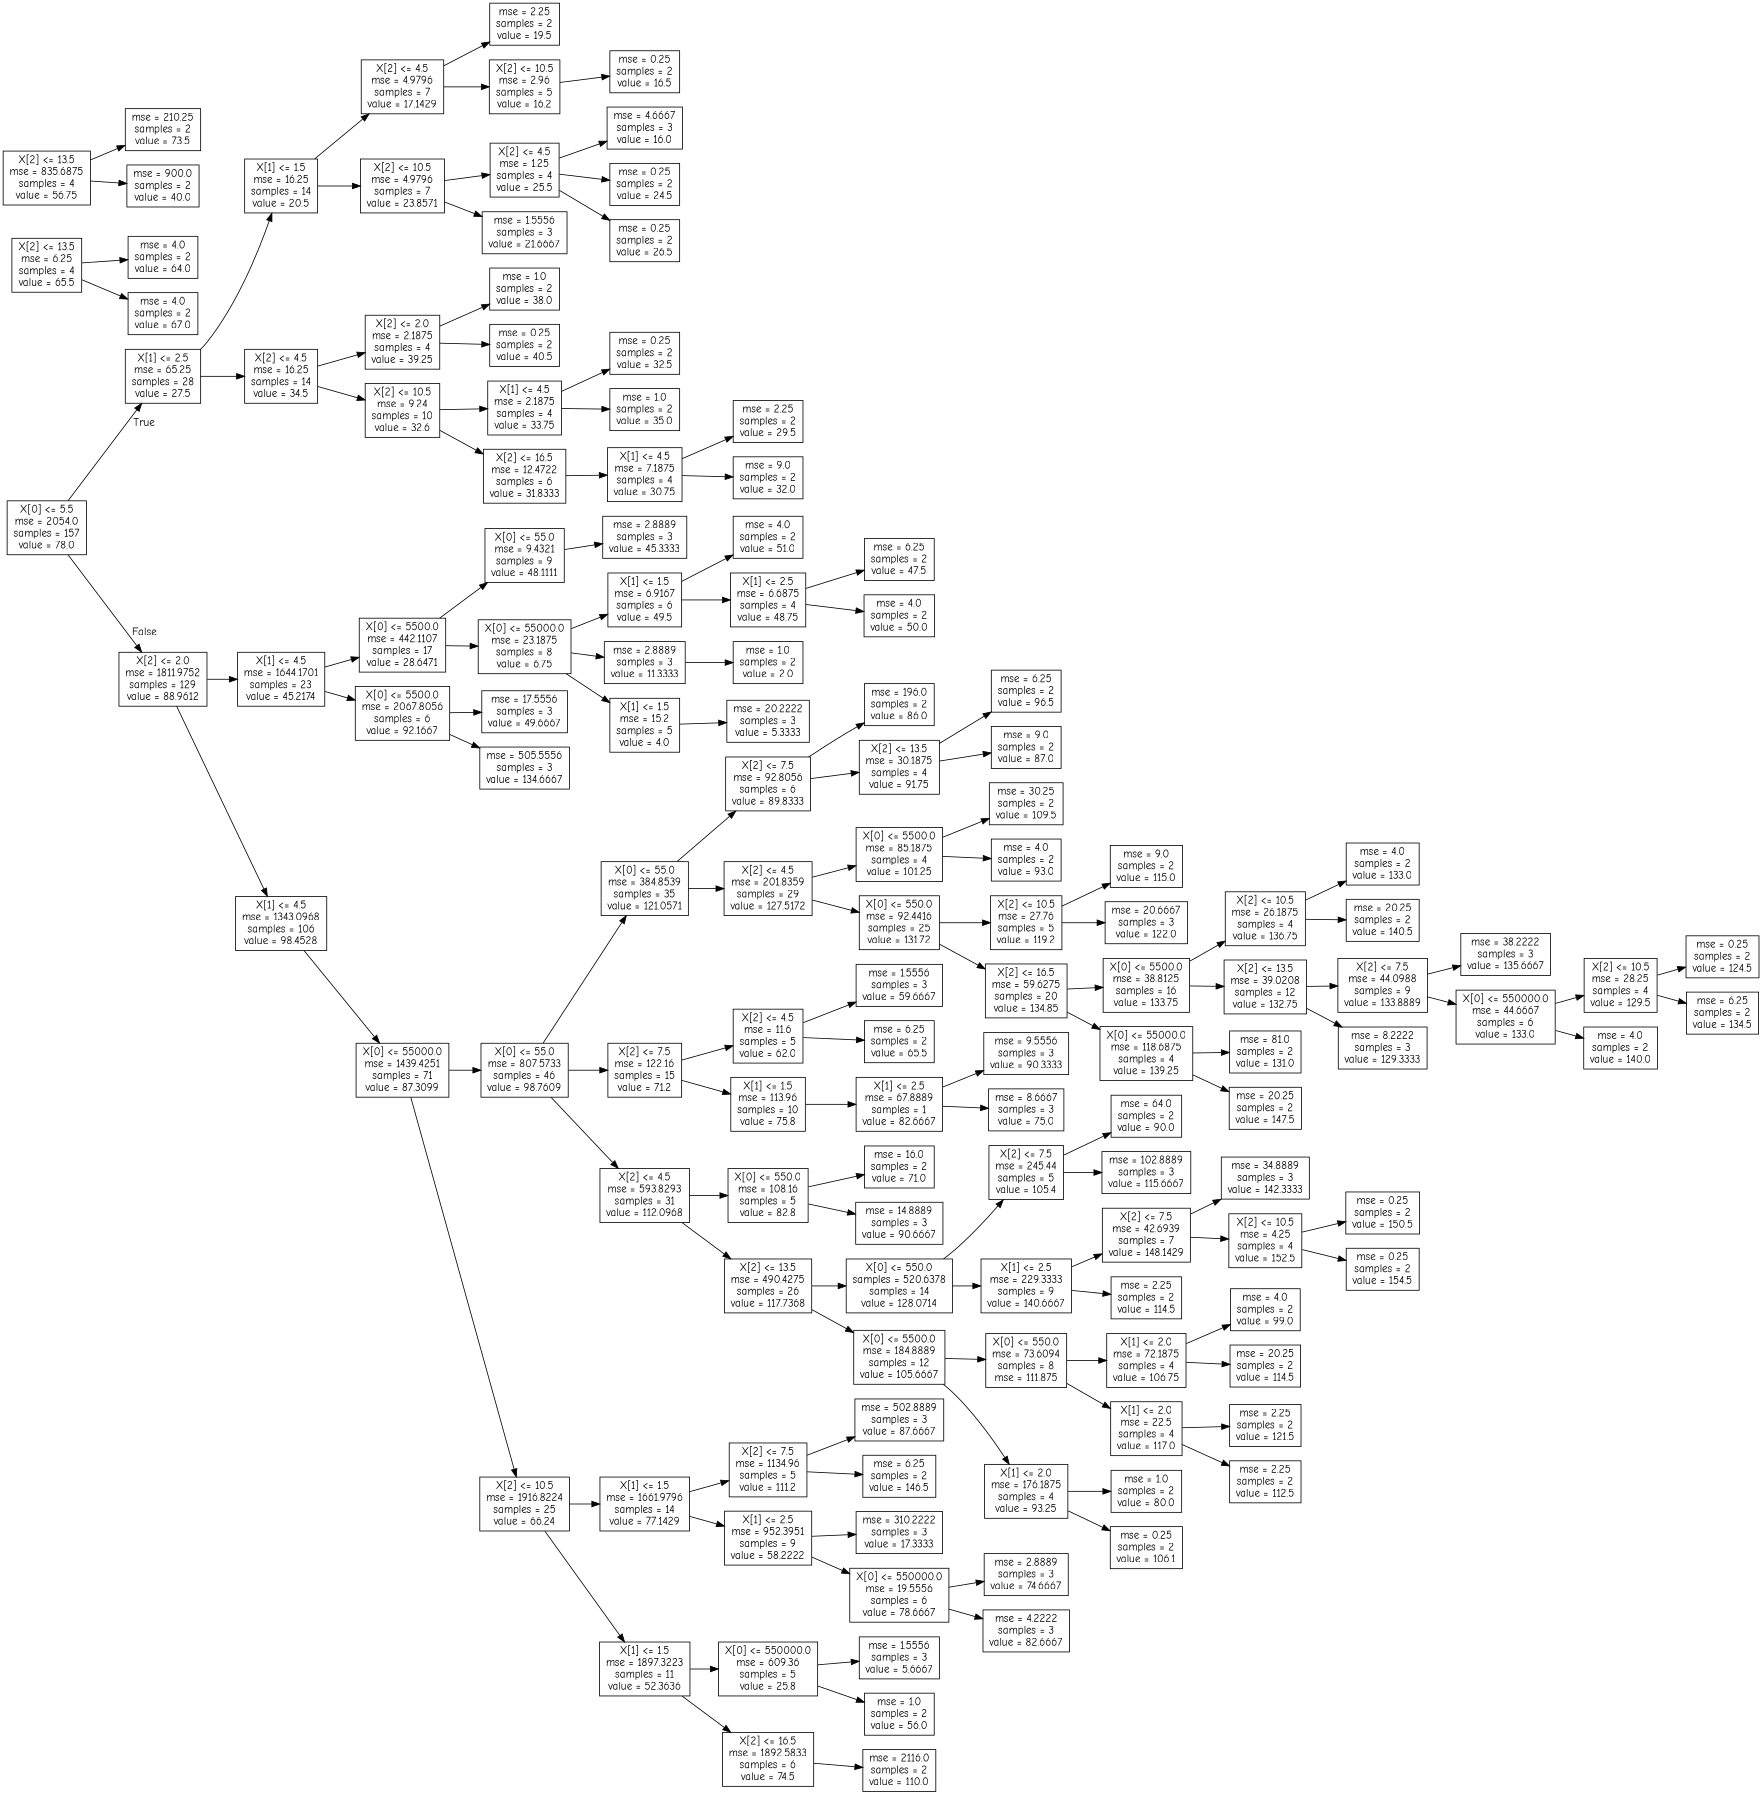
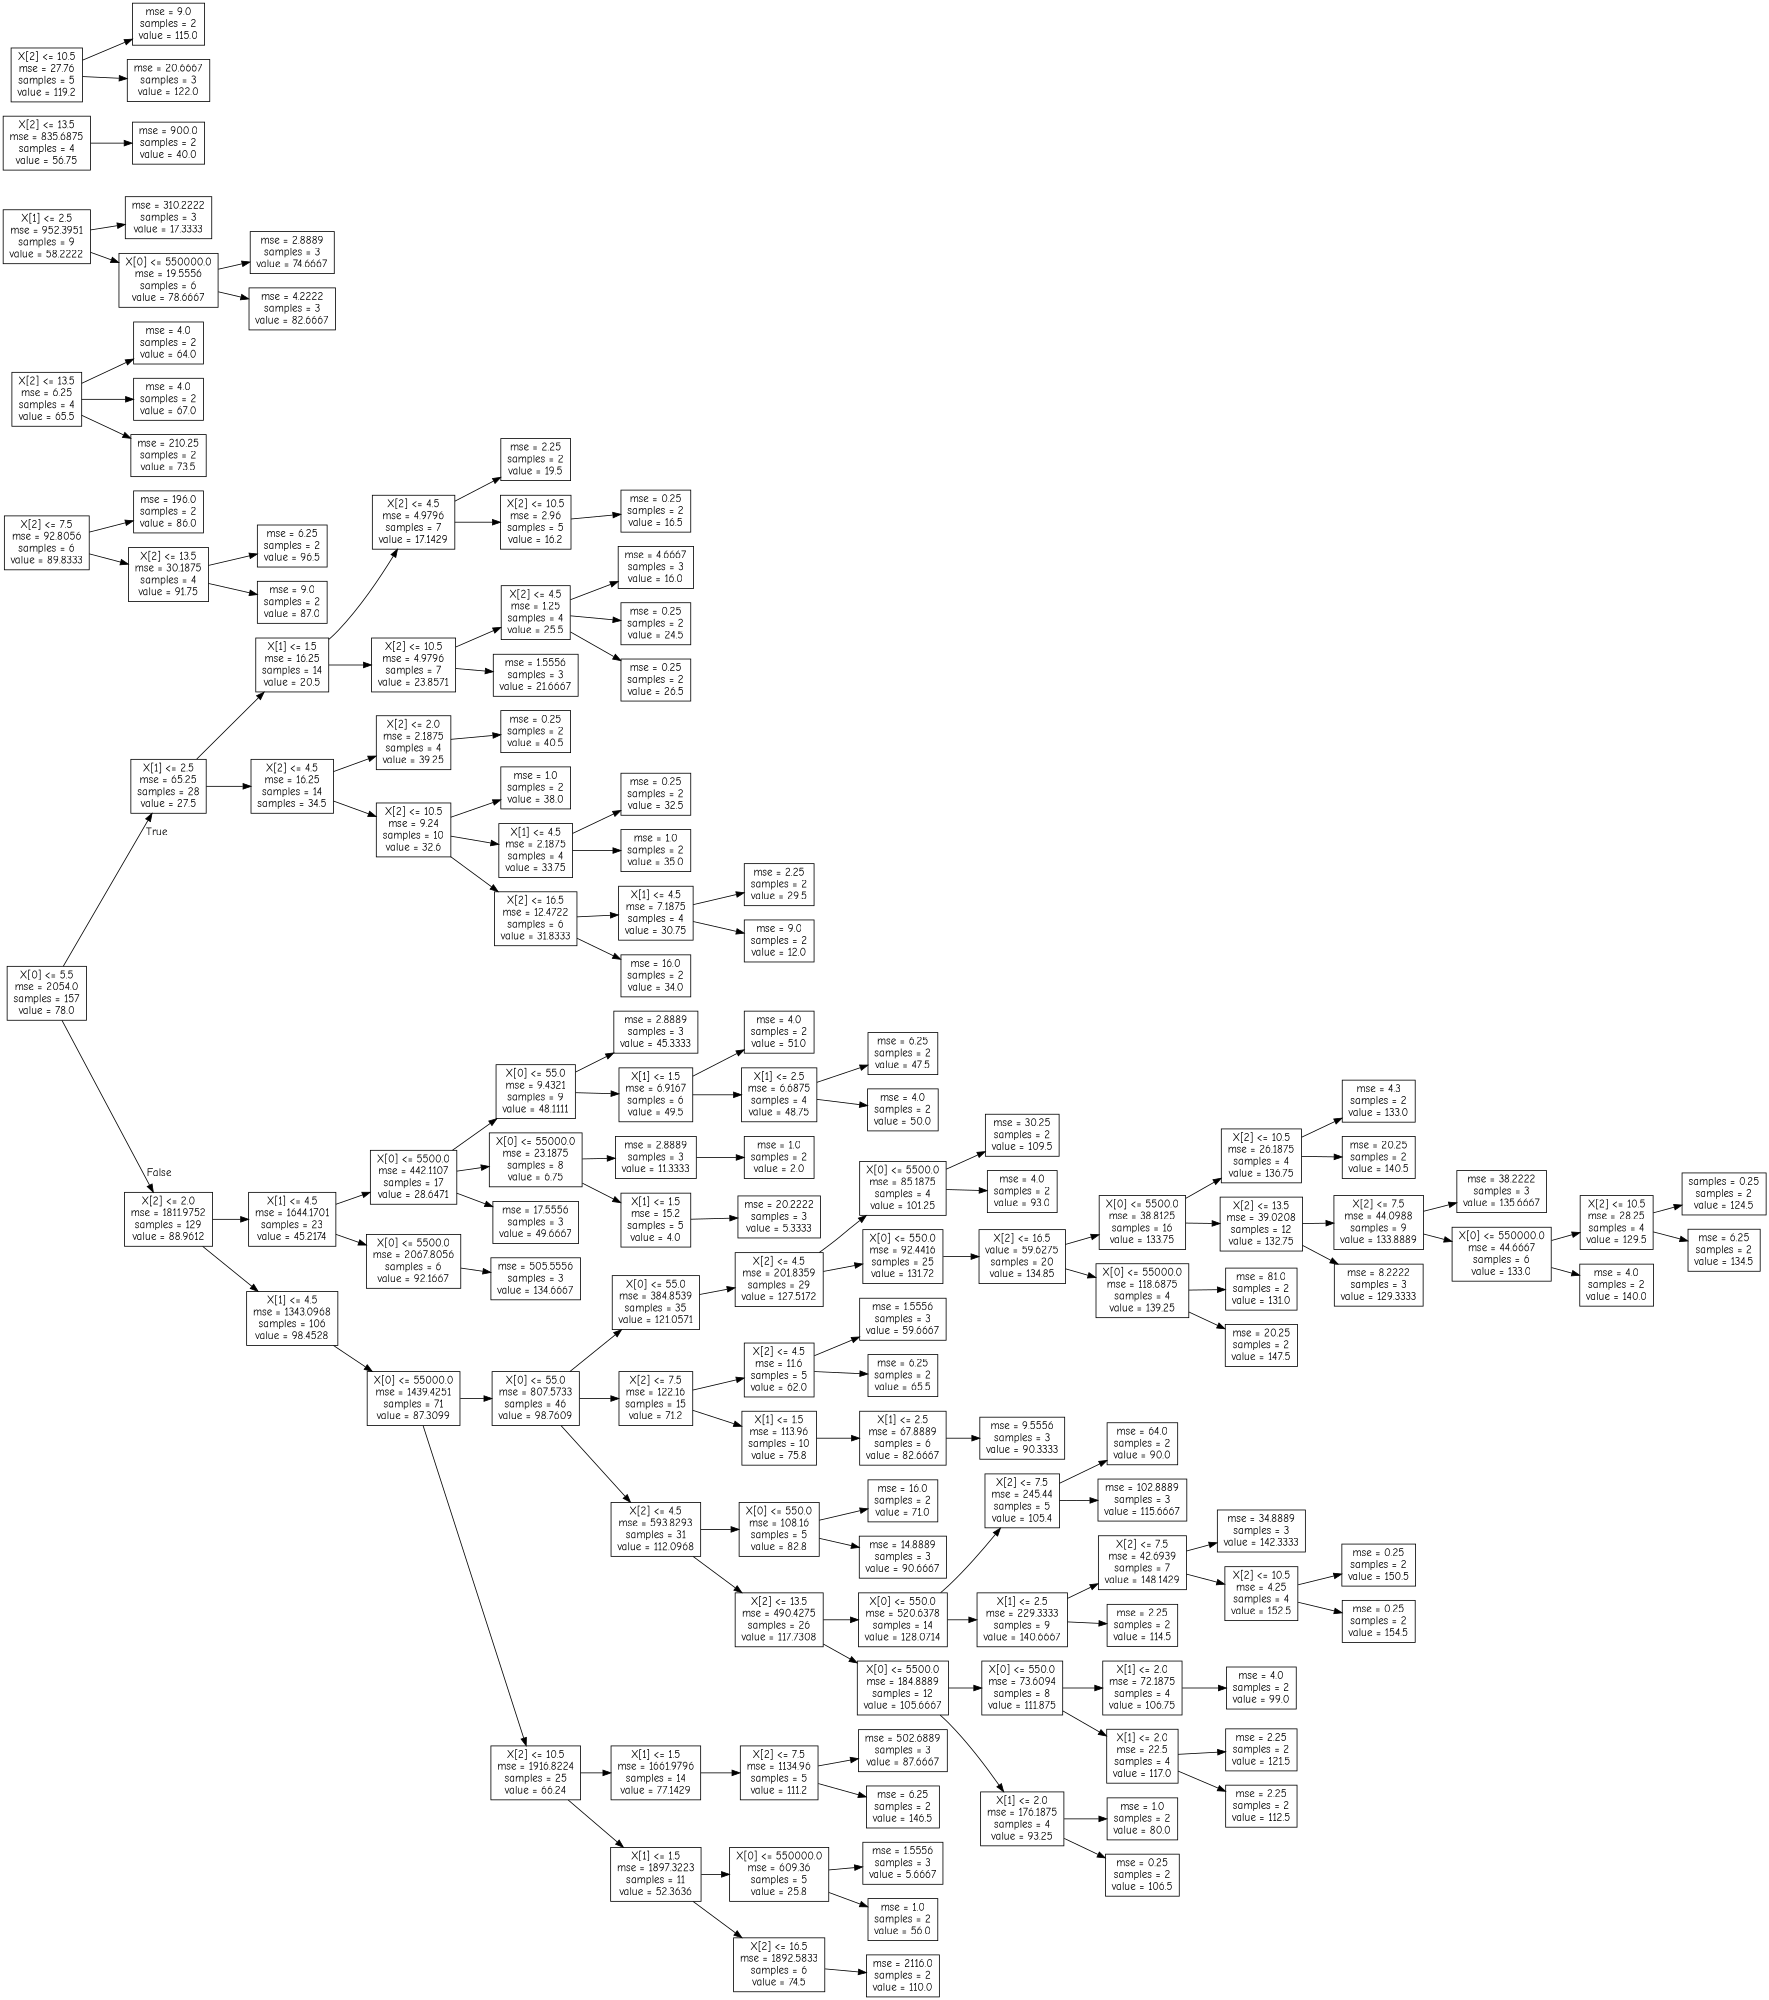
(104, 154) -> (103, 425)
(461, 317) -> (472, 810)
(281, 376) -> (292, 786)
(768, 478) -> (779, 941)
(586, 623) -> (593, 1093)
(462, 713) -> (471, 1199)
(703, 839) -> none
(1383, 864) -> (1379, 1101)
(961, 923) -> none
(1723, 957) -> (1724, 1194)
none -> (656, 976)
(1026, 991) -> (1022, 1257)
(899, 1104) -> (903, 1438)
(1026, 1110) -> none
(768, 1286) -> (779, 1620)
(899, 1286) -> (903, 1620)
(1026, 1360) -> (1022, 1688)
(1265, 1366) -> none
(899, 1420) -> (903, 1751)
(703, 1520) -> none
(1146, 1548) -> (1142, 1875)
